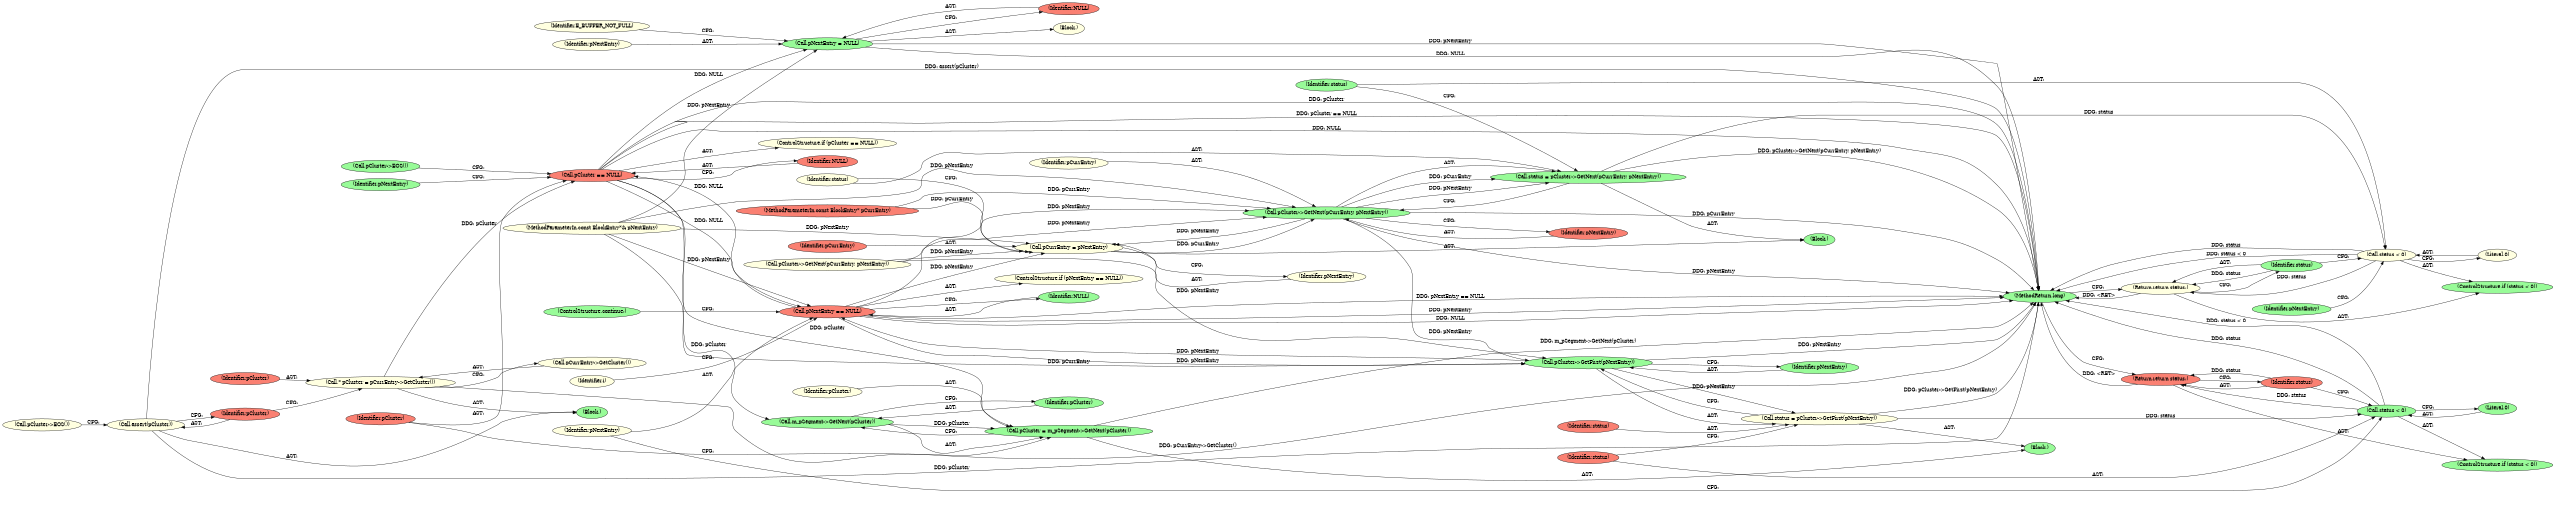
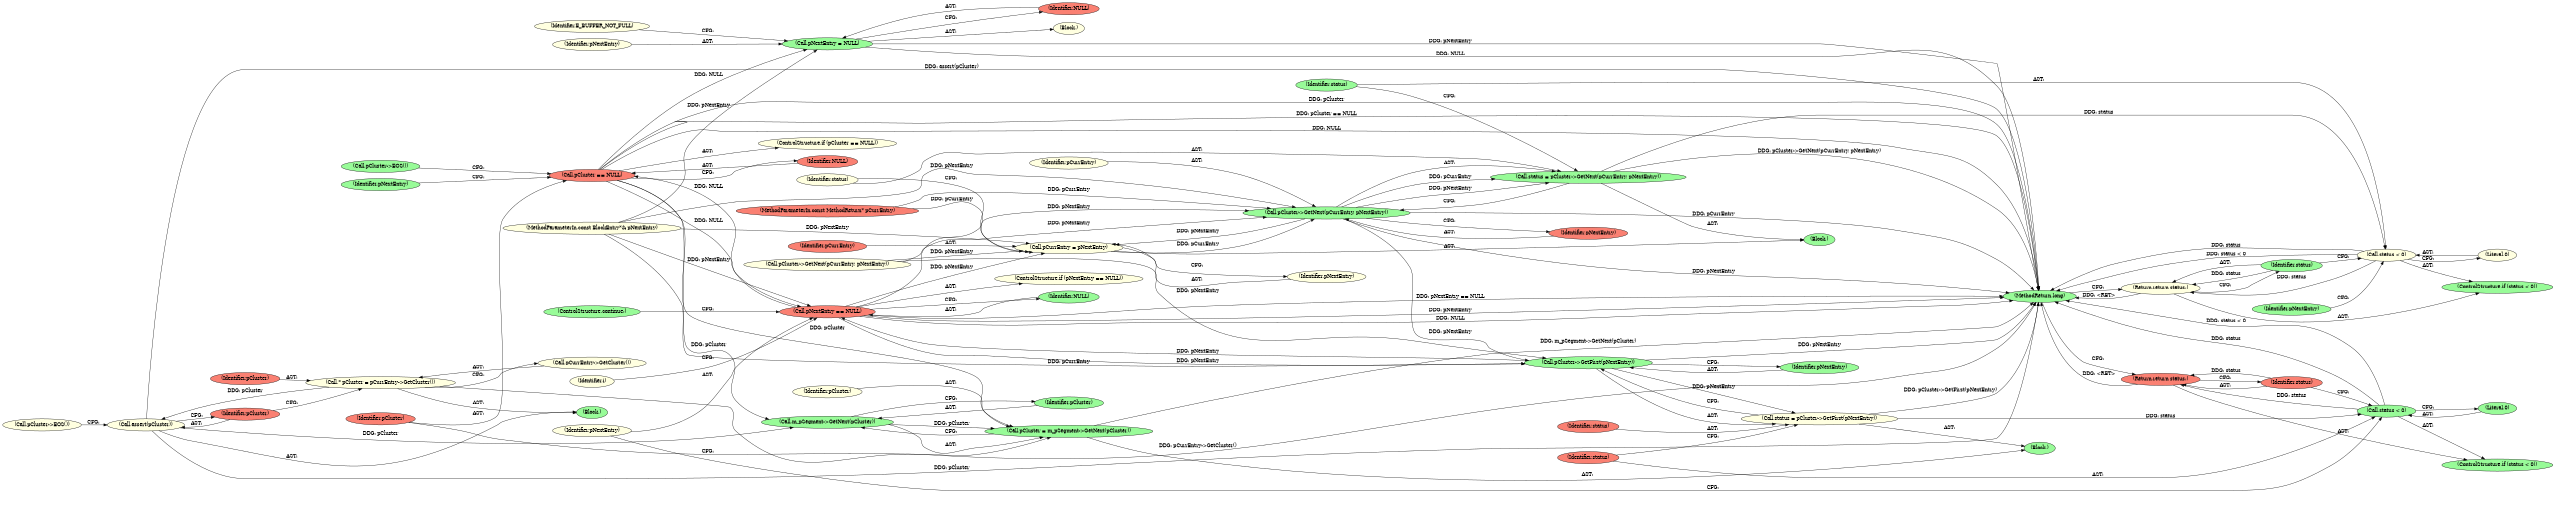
(827, 211) -> (827, 211)
(461, 262) -> (246, 398)
none -> (485, 443)
